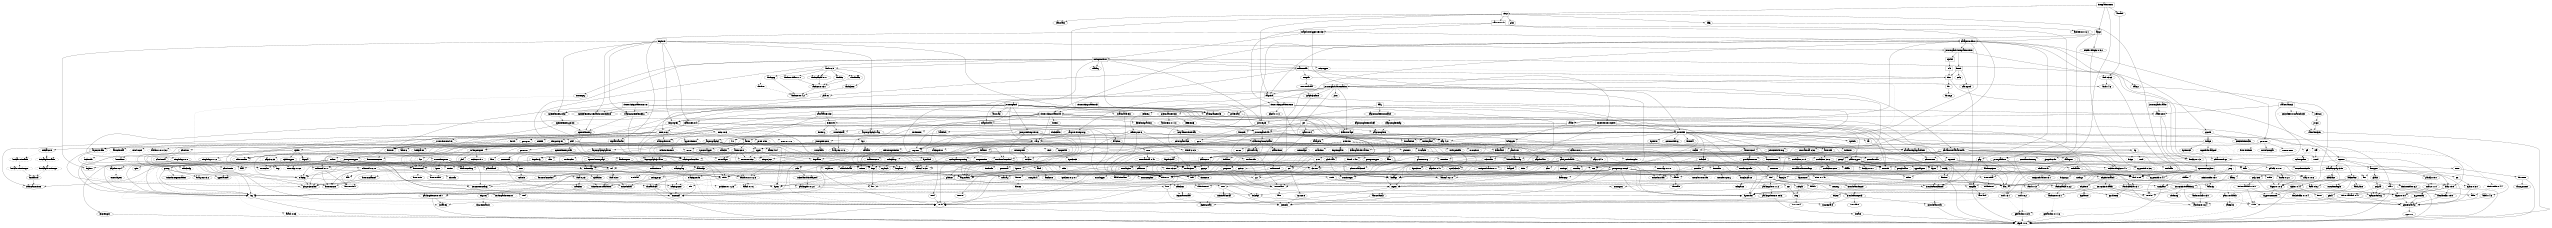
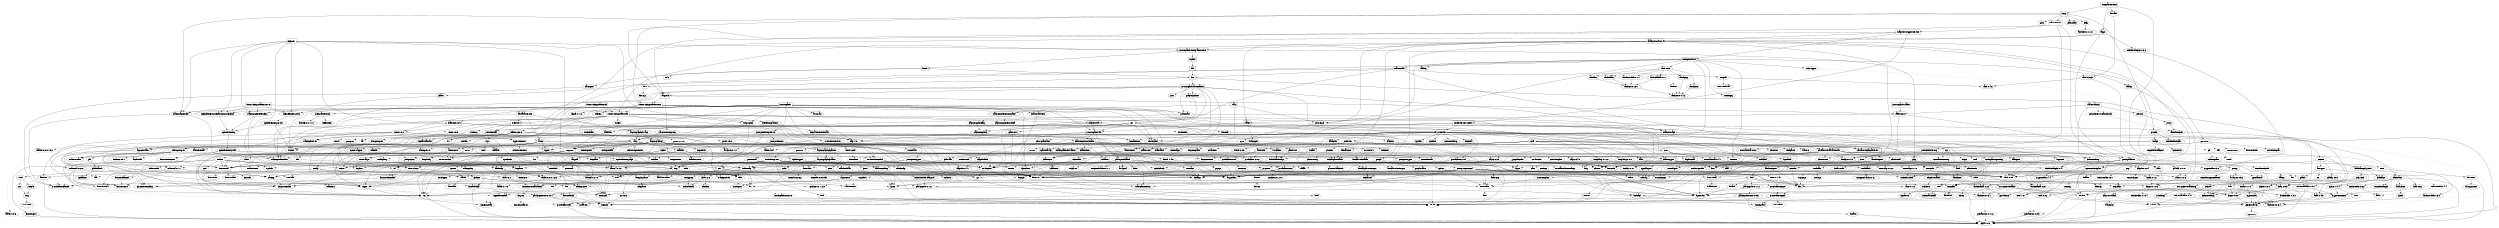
(1342, 123) -> (1005, 118)
